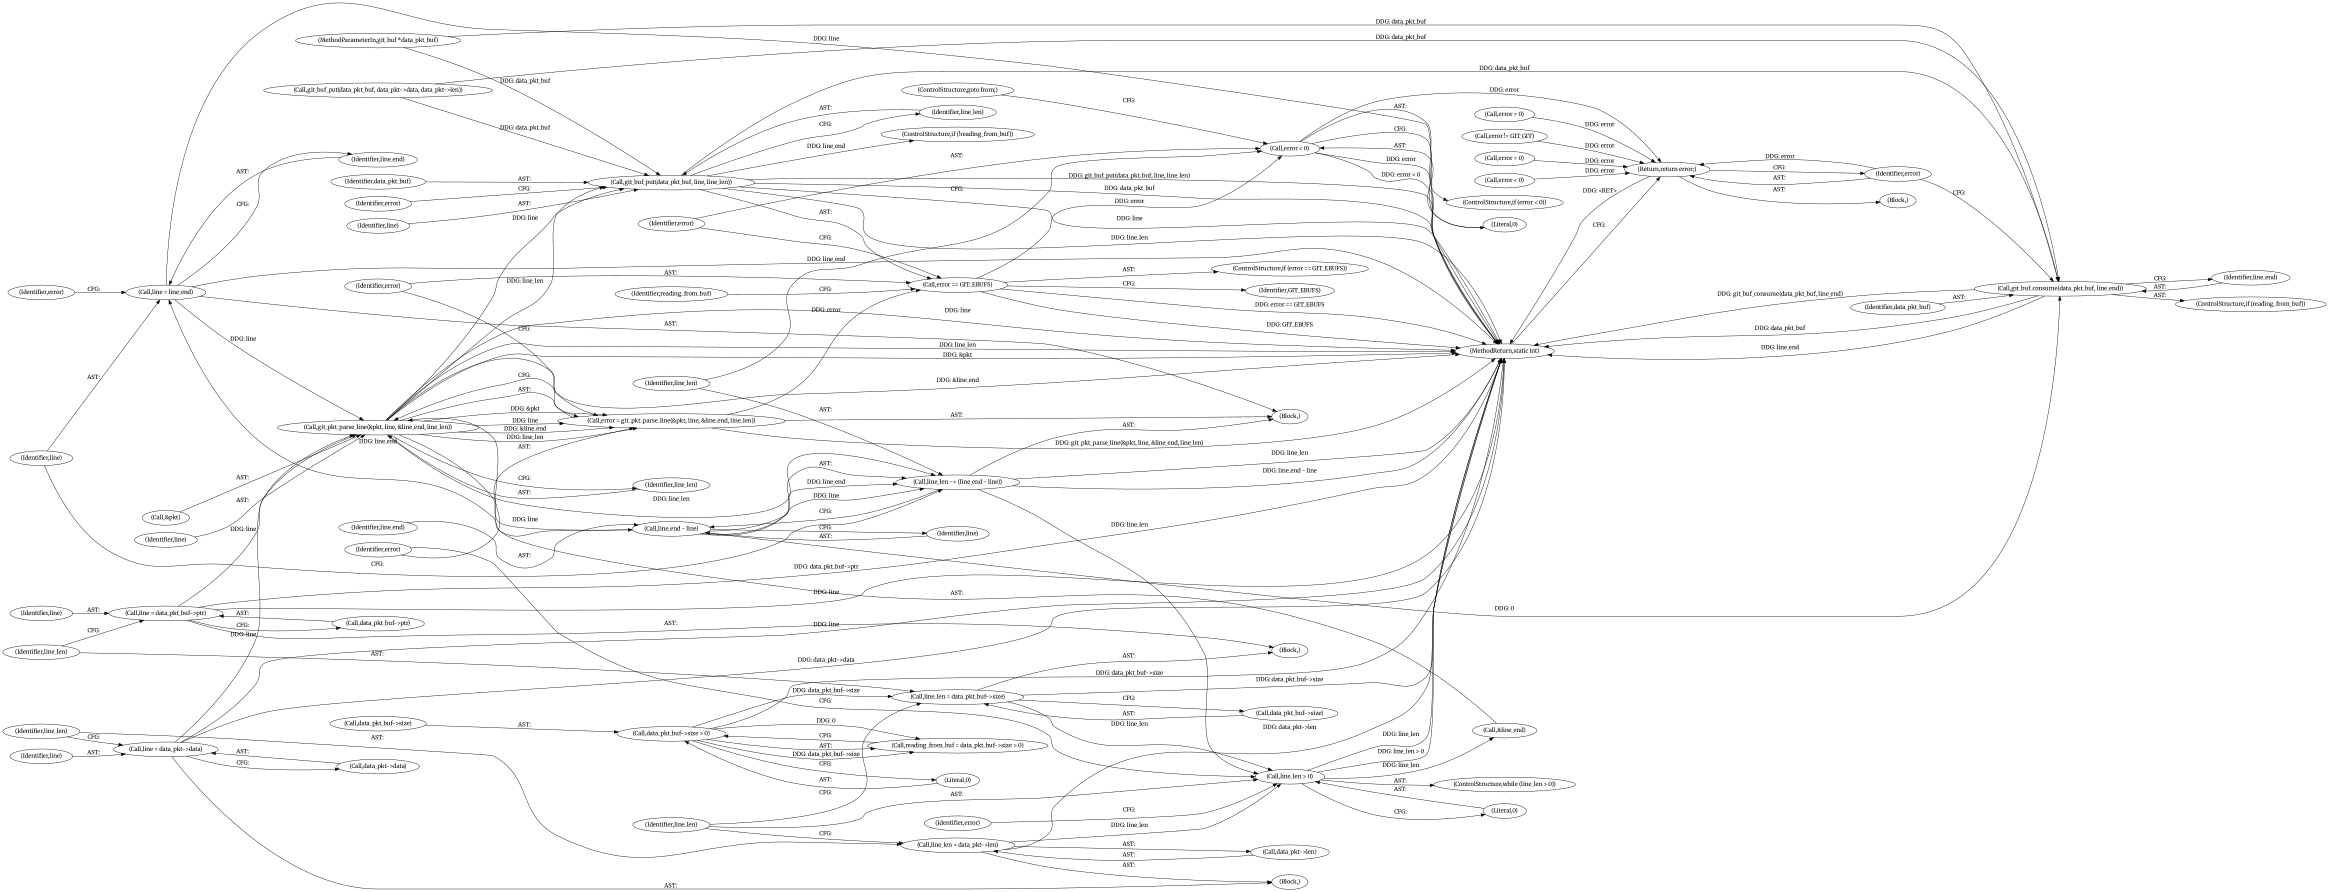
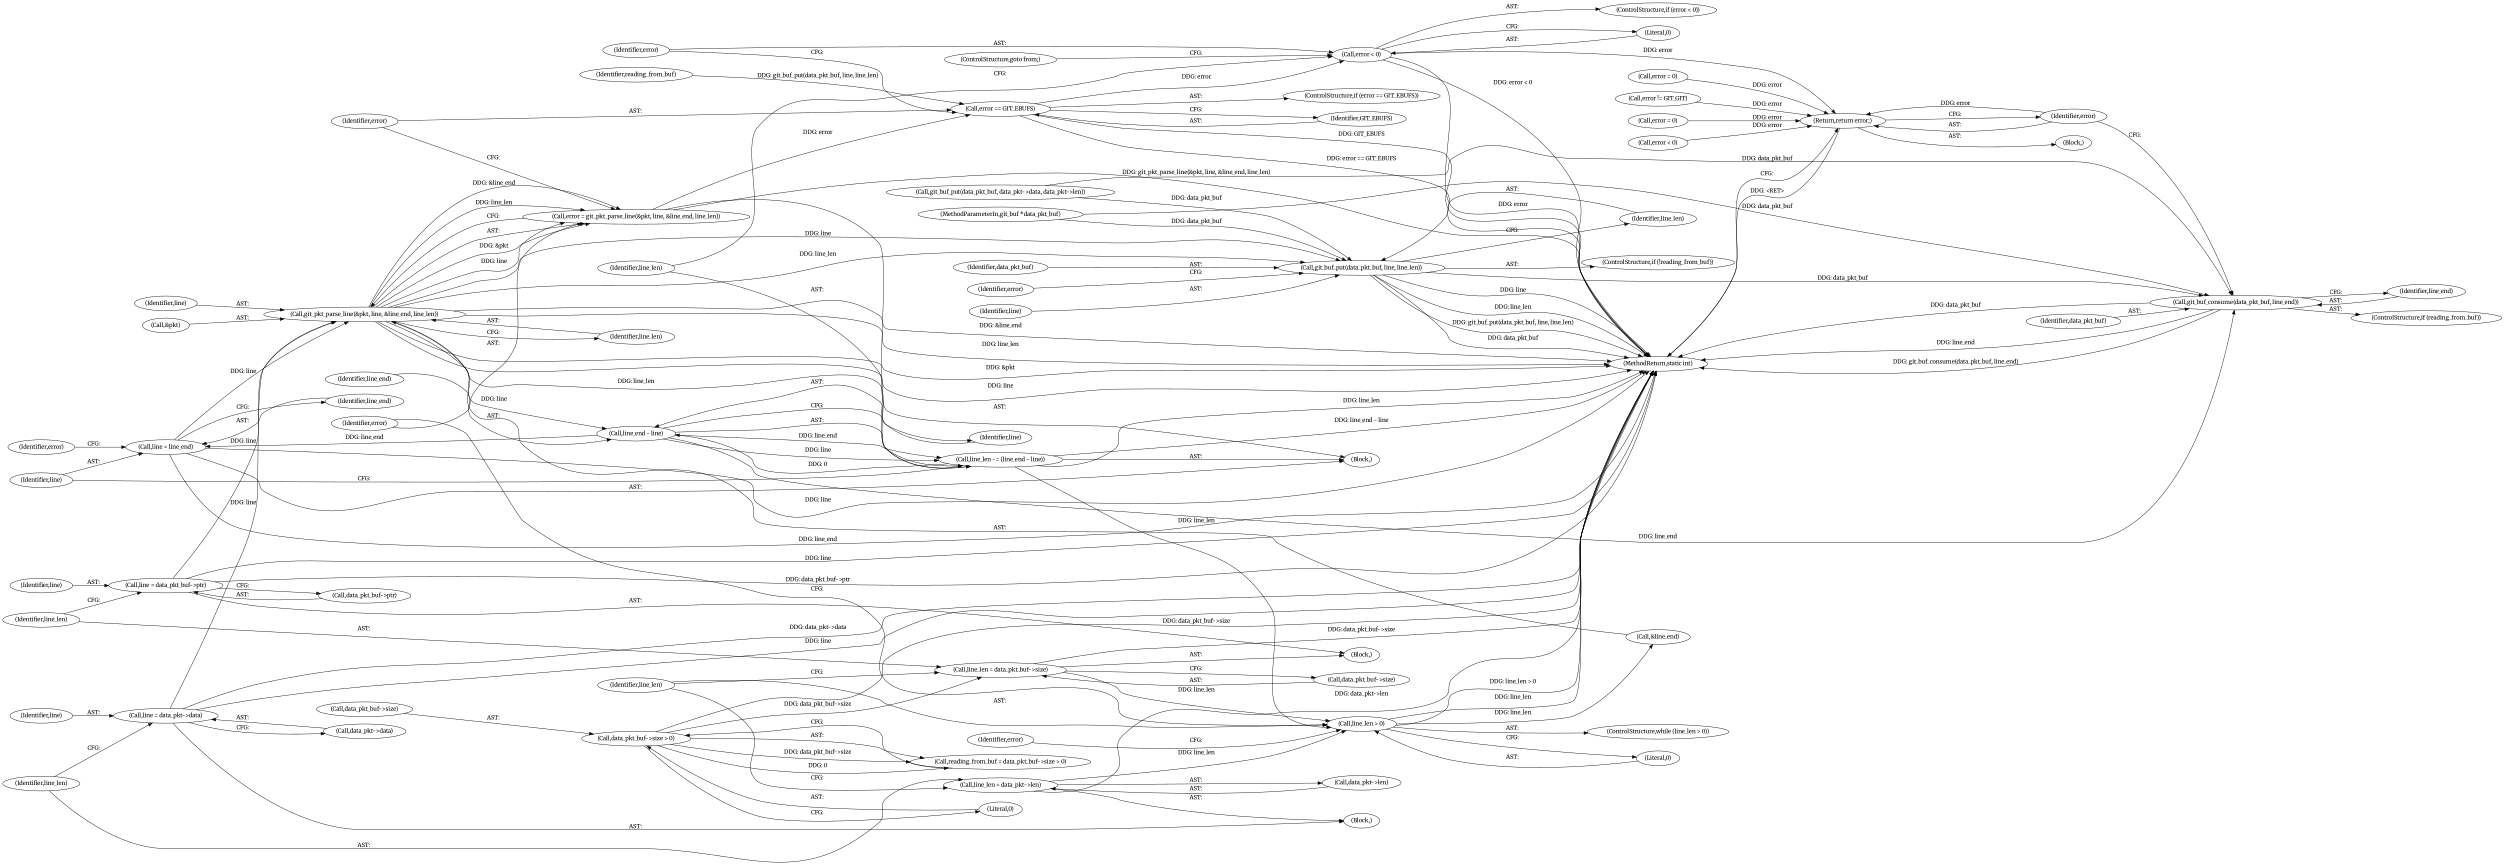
(826, 146) -> (1513, 264)
(821, 221) -> (1180, 126)
(826, 289) -> (818, 76)
(826, 512) -> (818, 464)
(1505, 609) -> (1658, 537)
